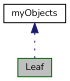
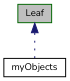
(35, 46) -> (35, 46)
